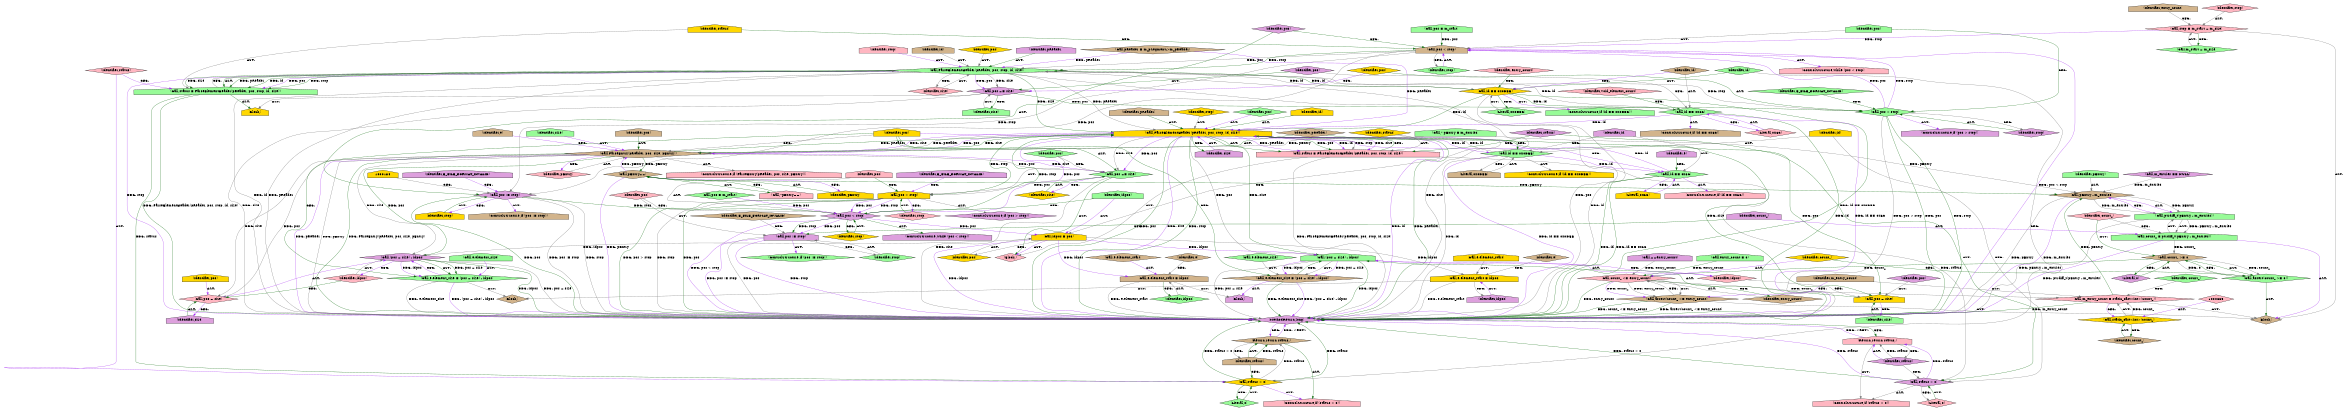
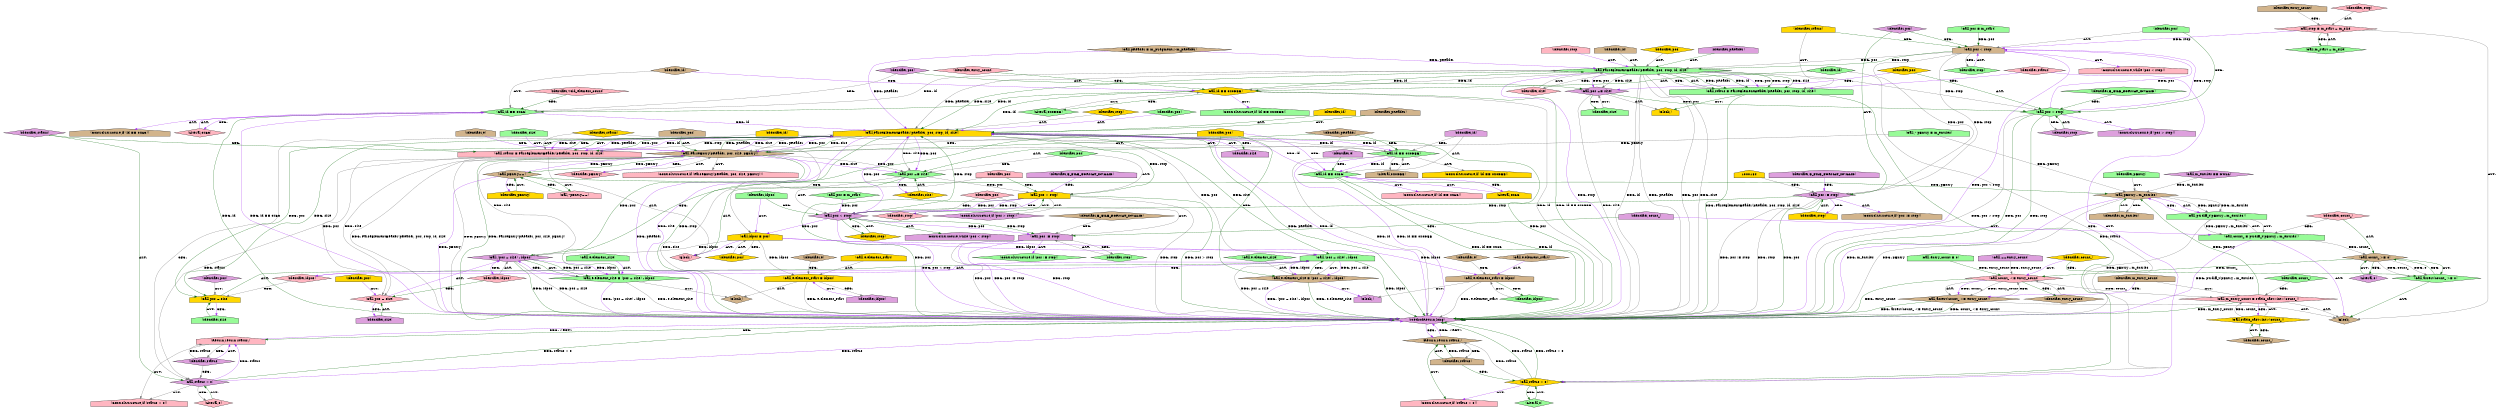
none -> (2121, 216)
(2216, 299) -> none
(1030, 311) -> none
